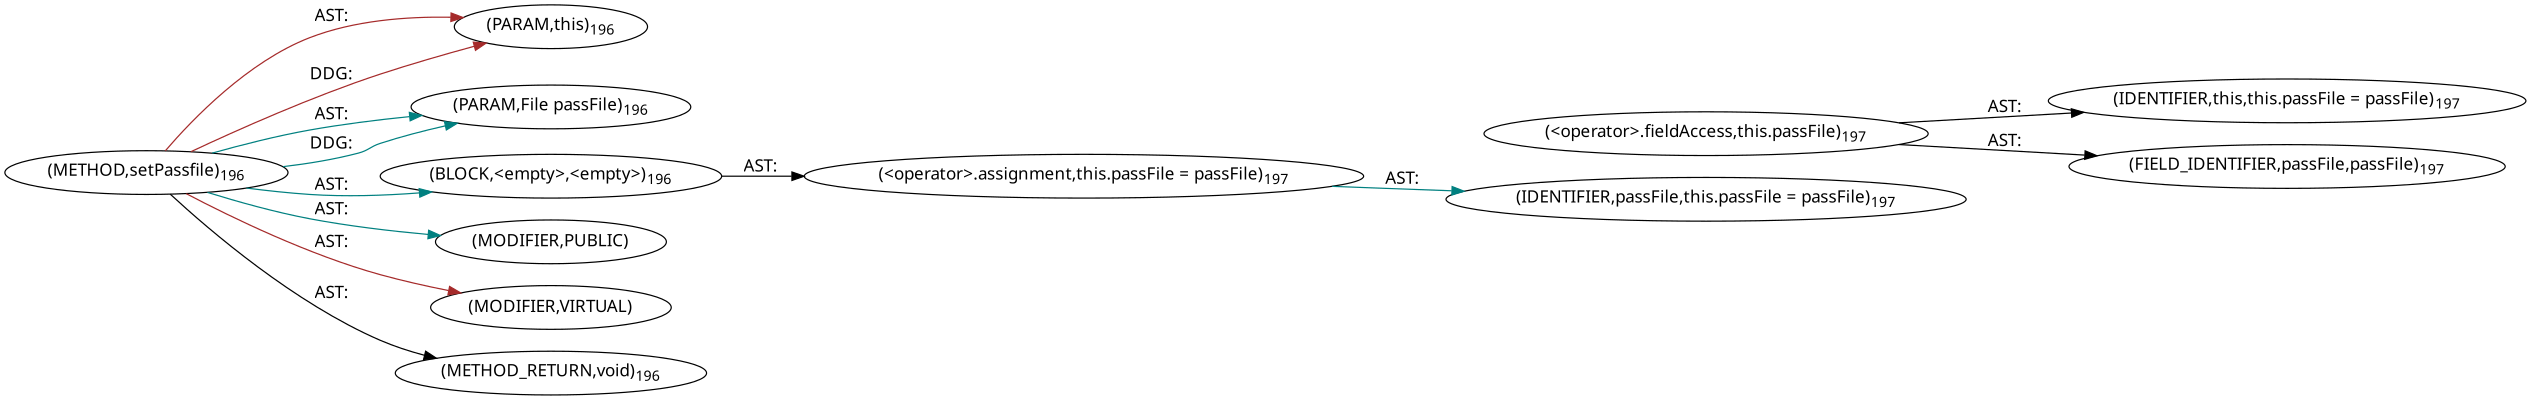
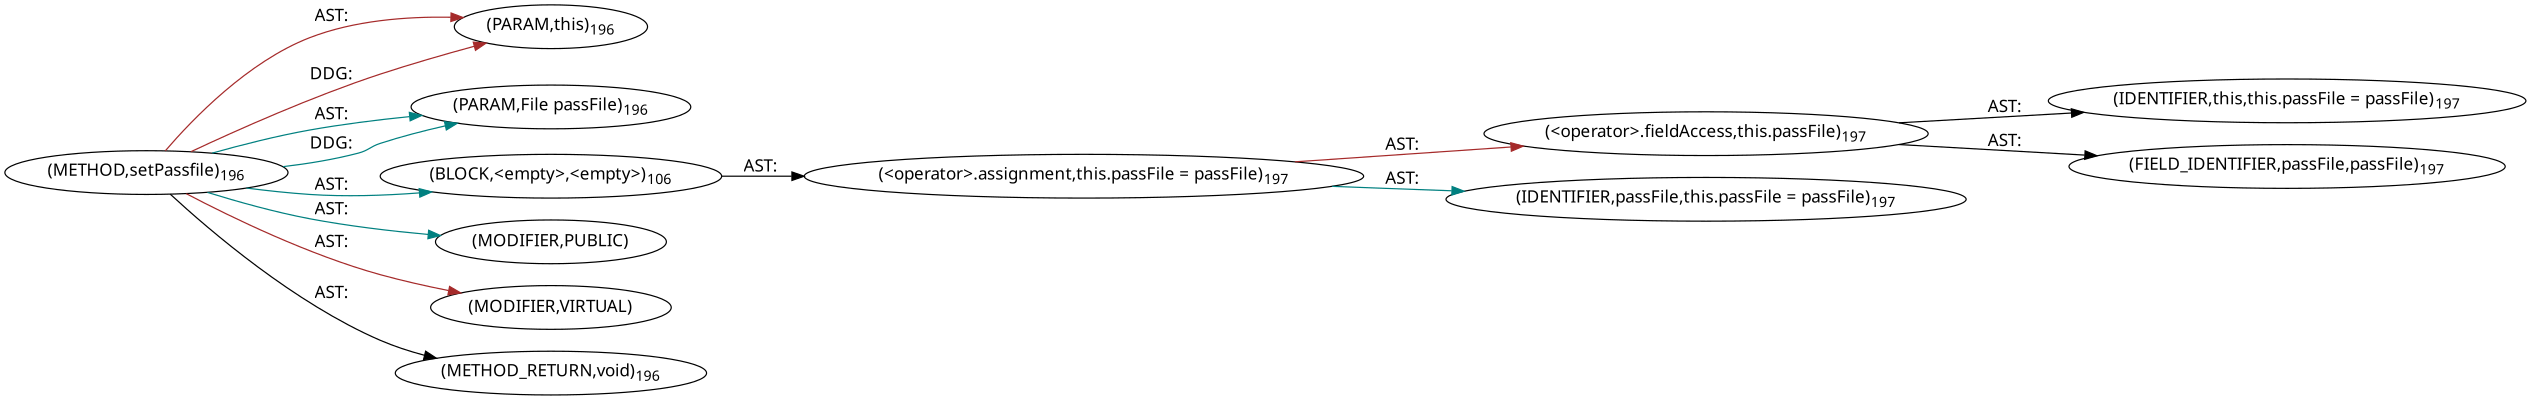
none -> (1403, 154)
(660, 174) -> (660, 174)
